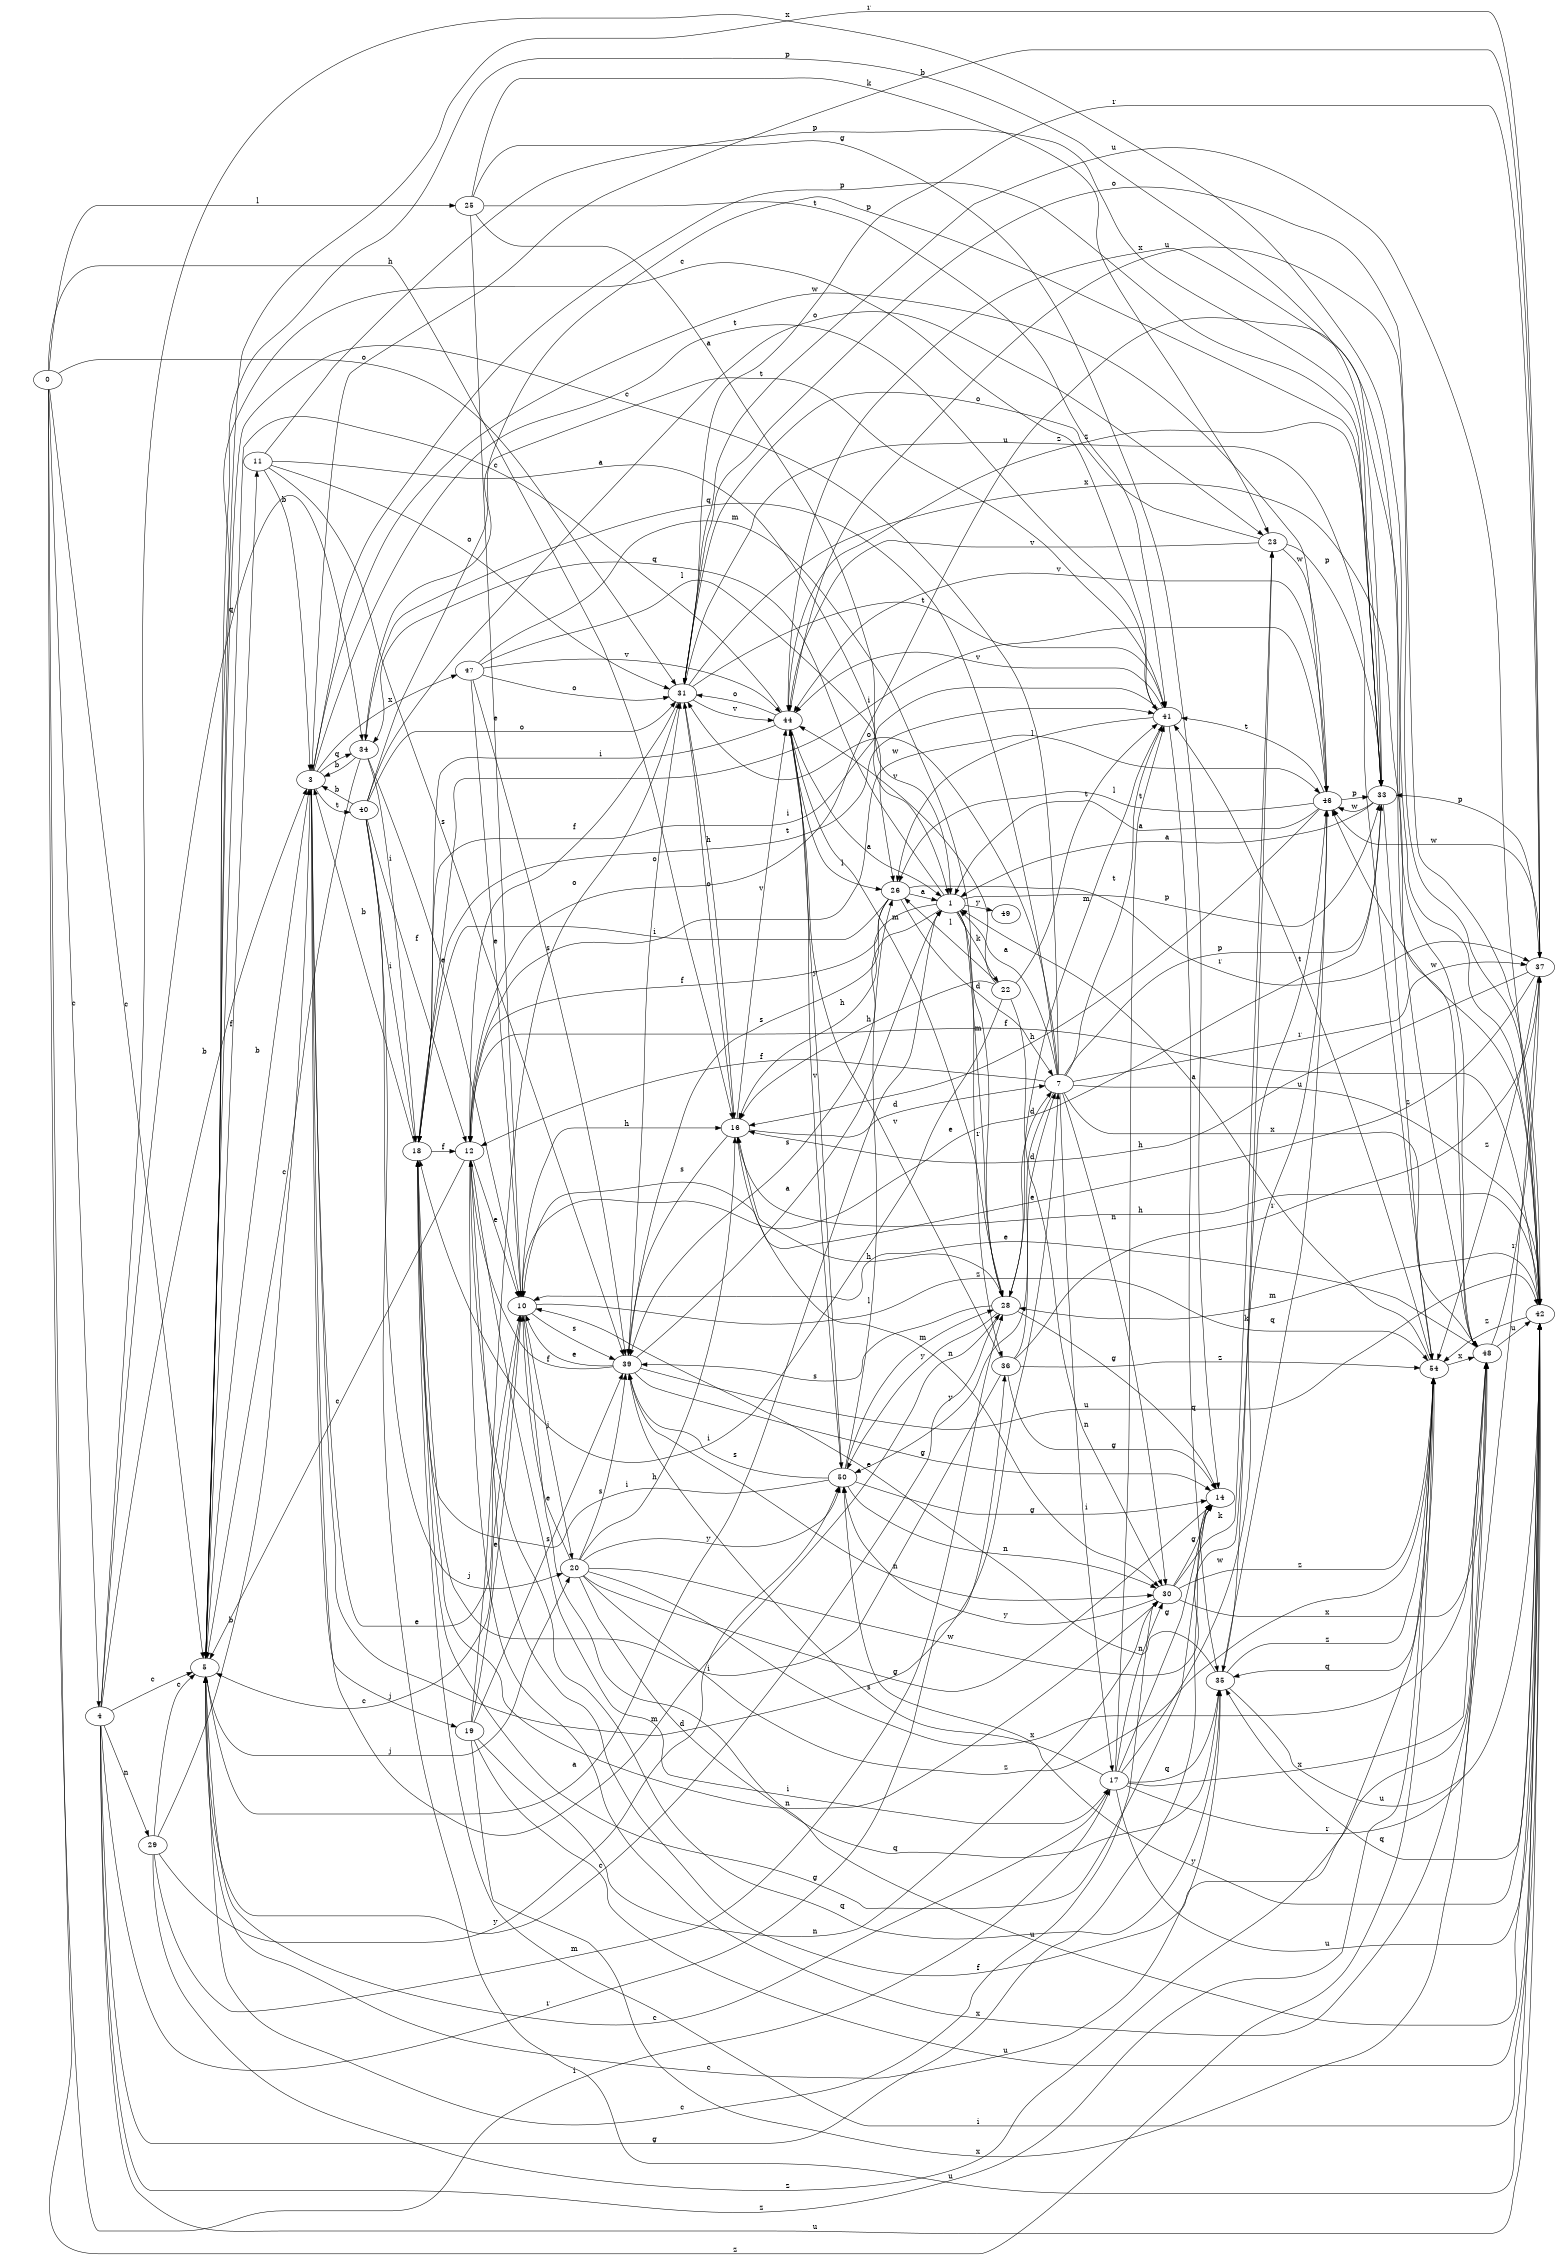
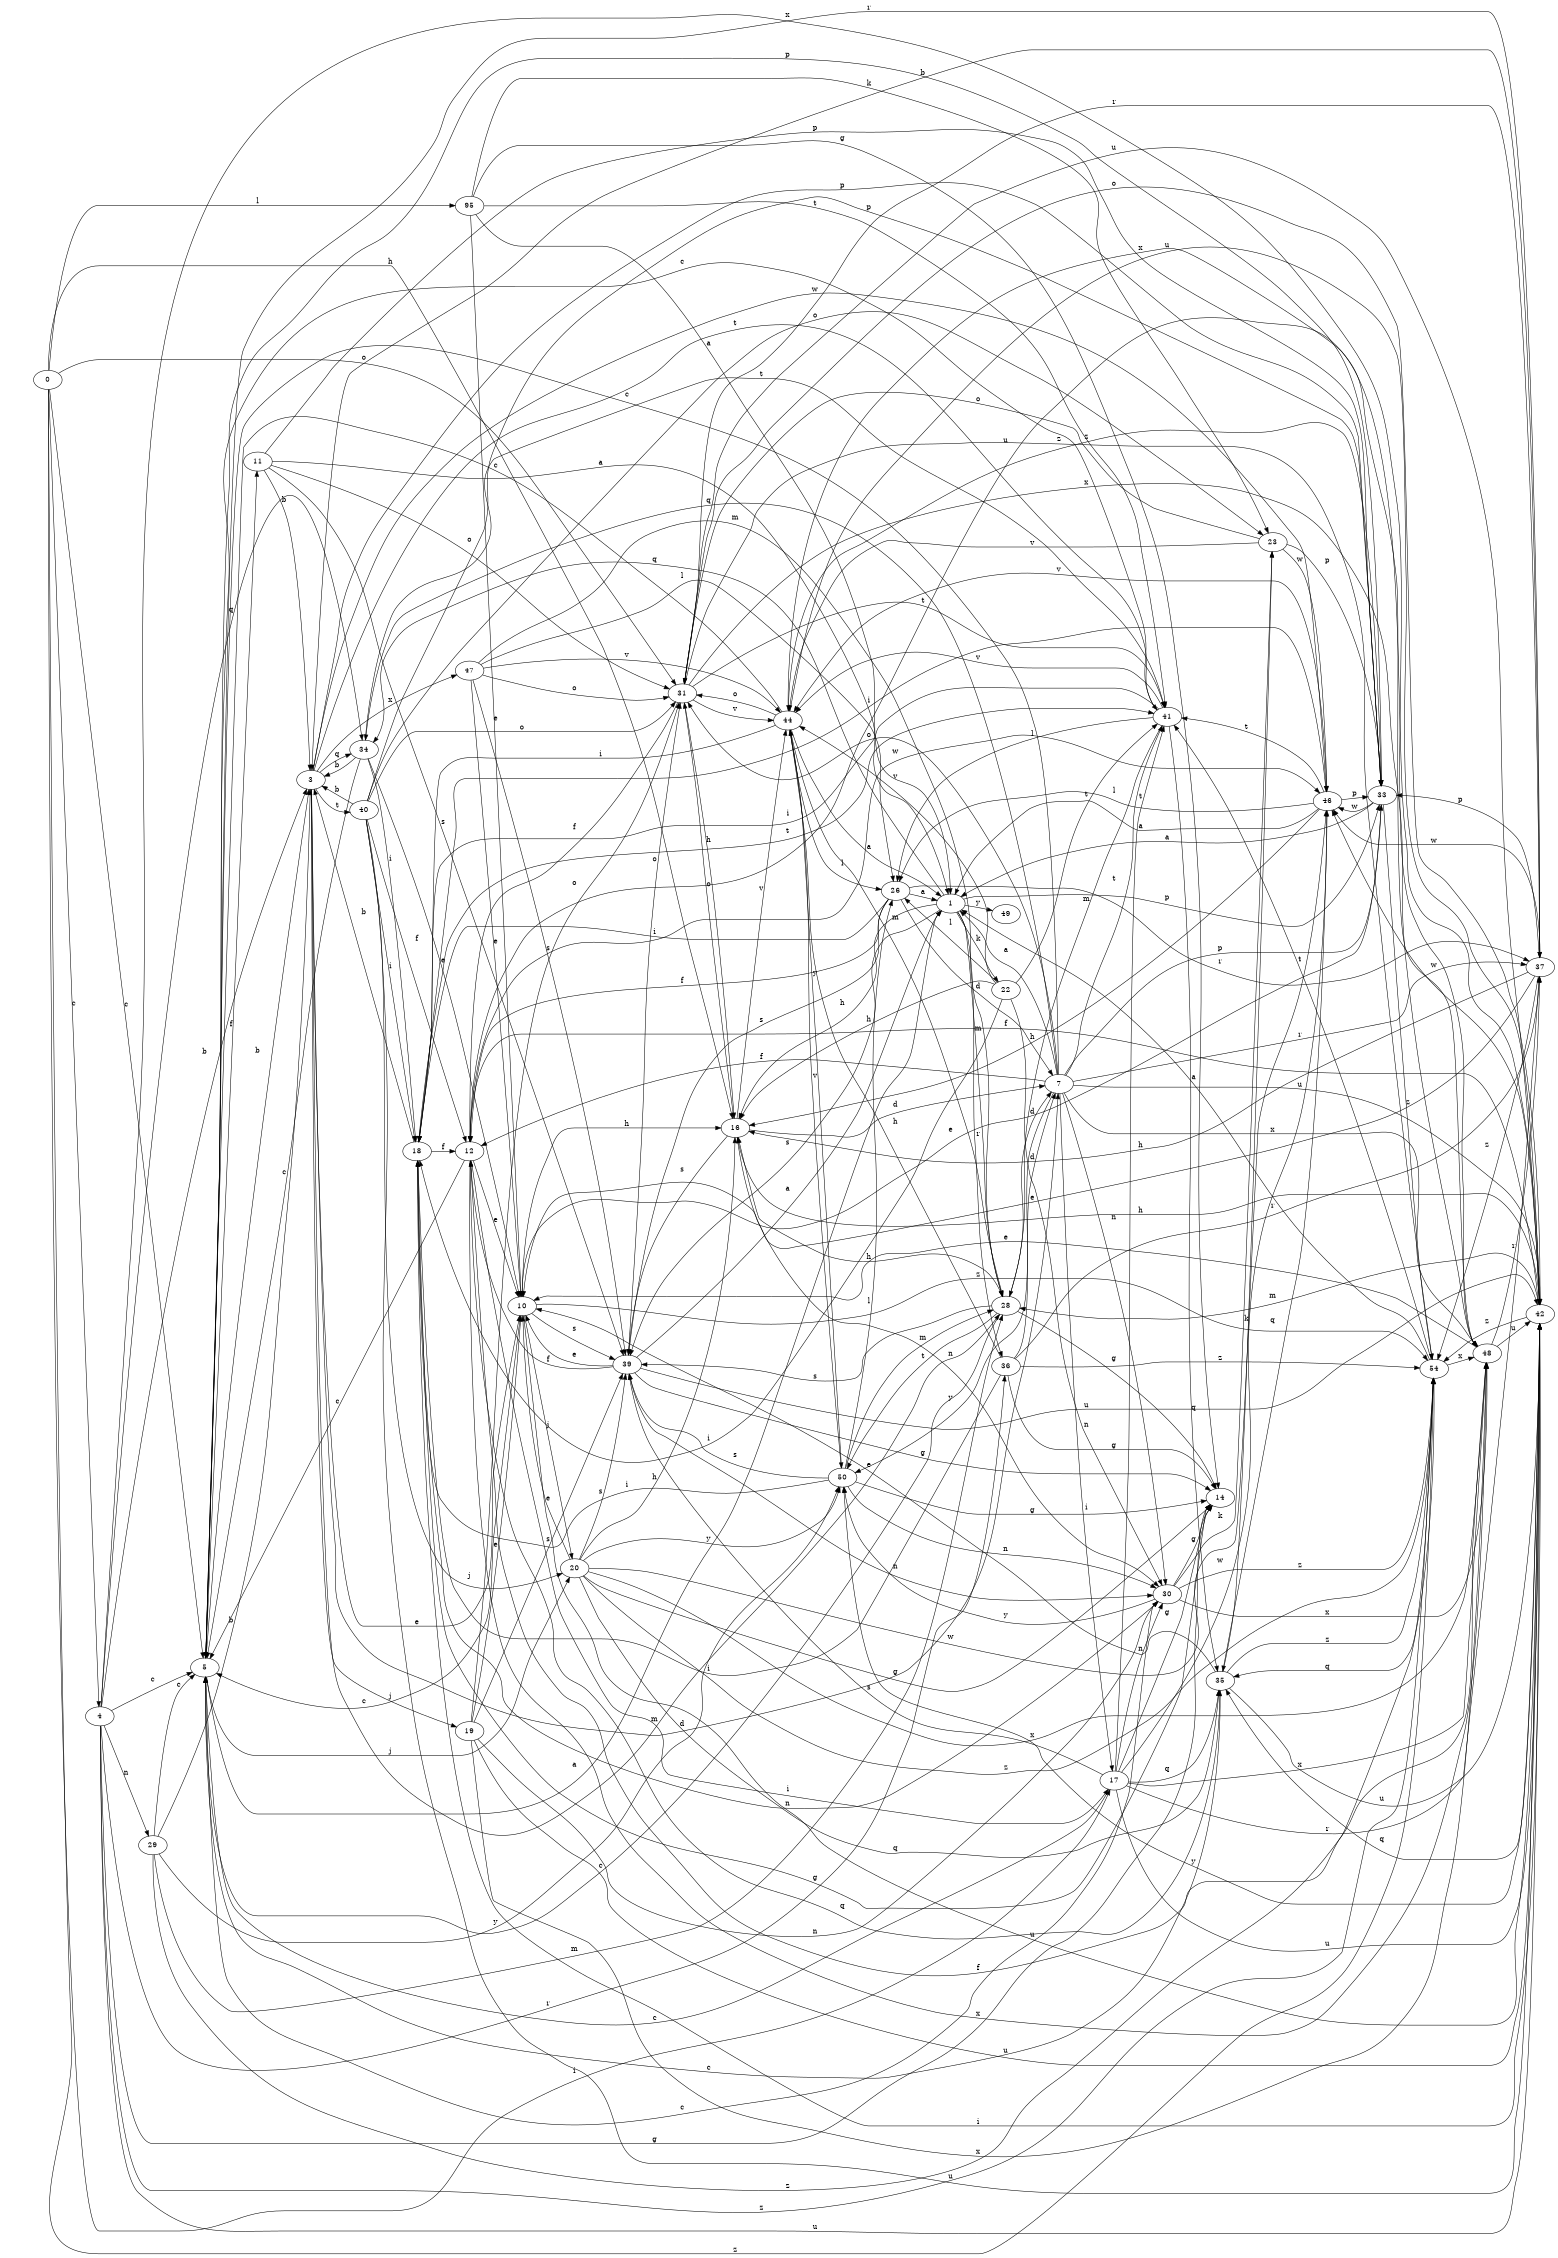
(470, 206) -> (470, 206)
(896, 1122) -> (896, 1122)
(923, 1356) -> (923, 1356)
